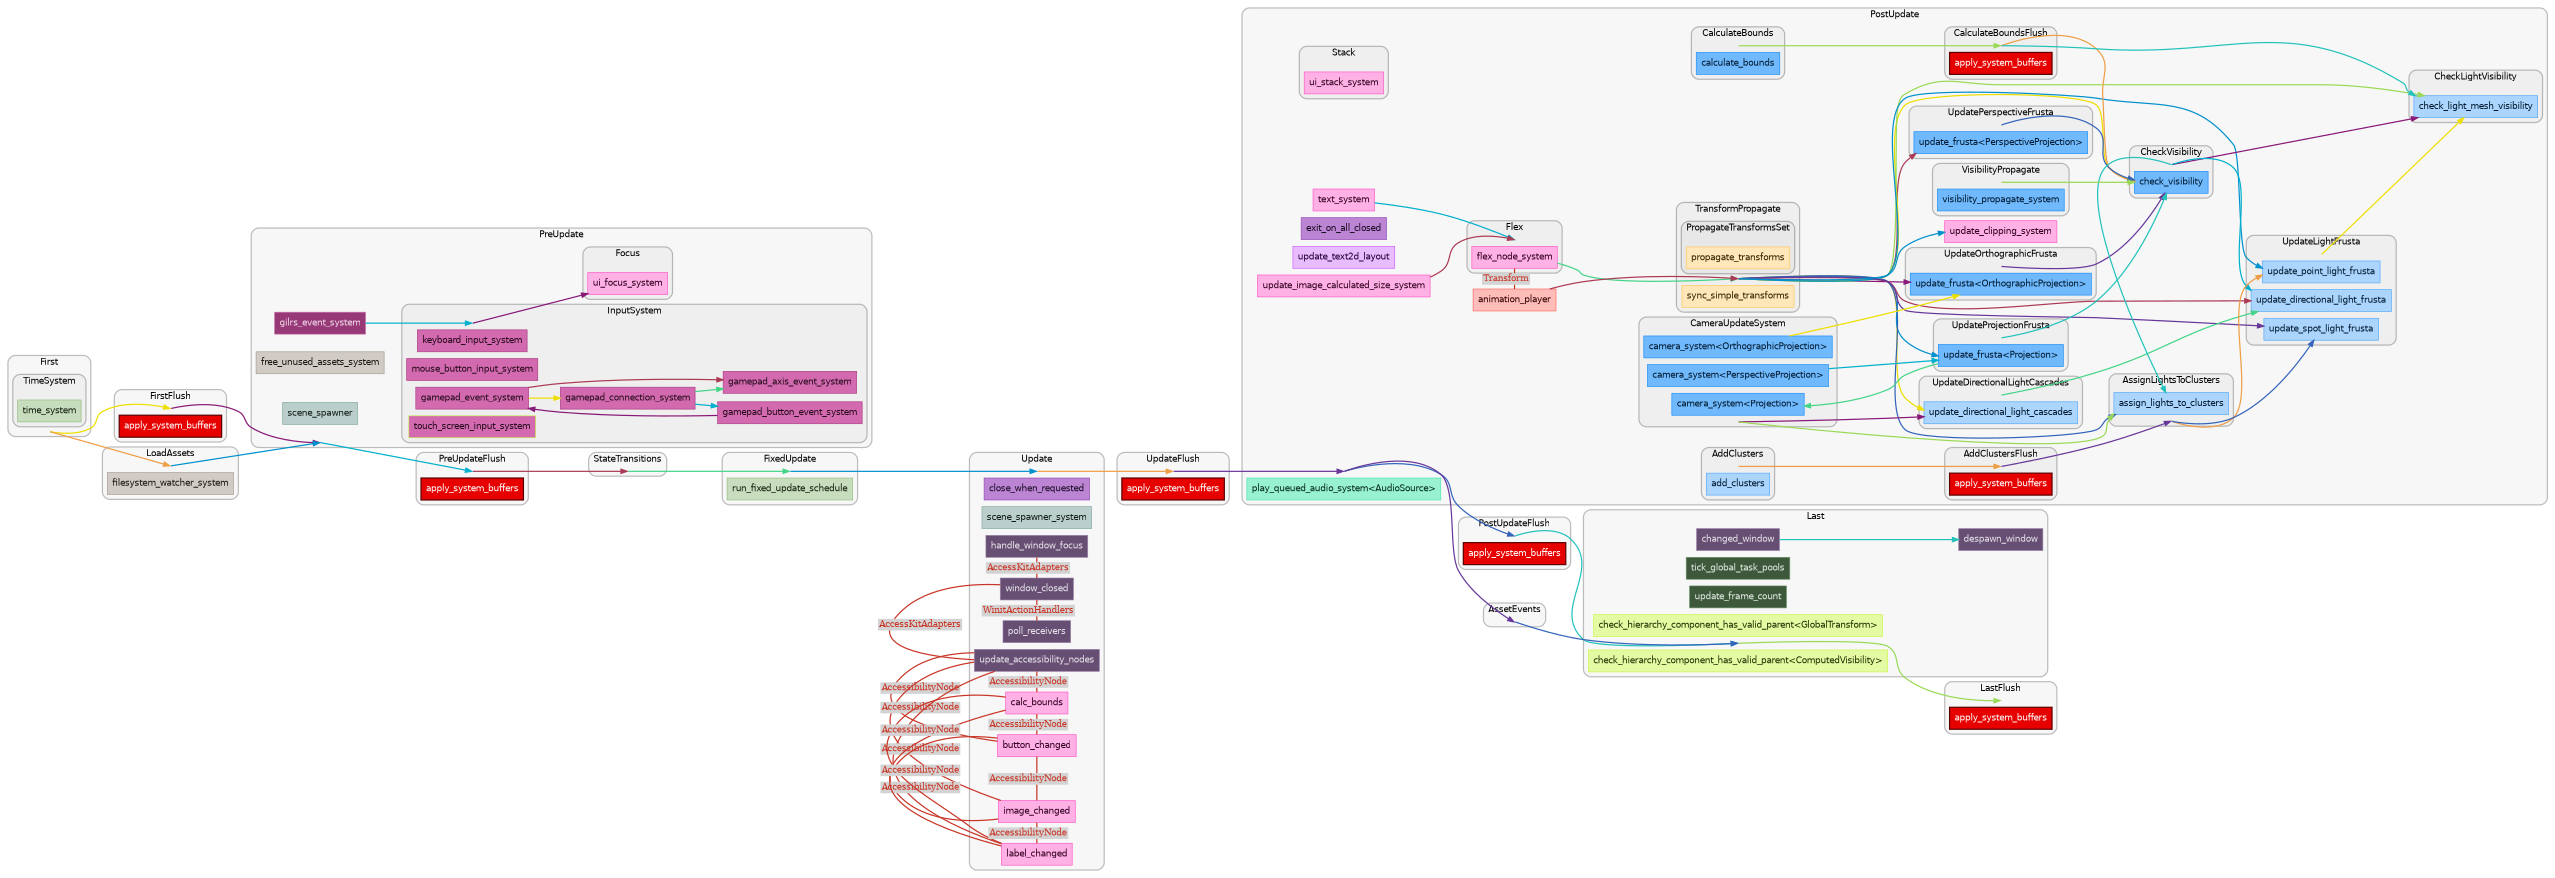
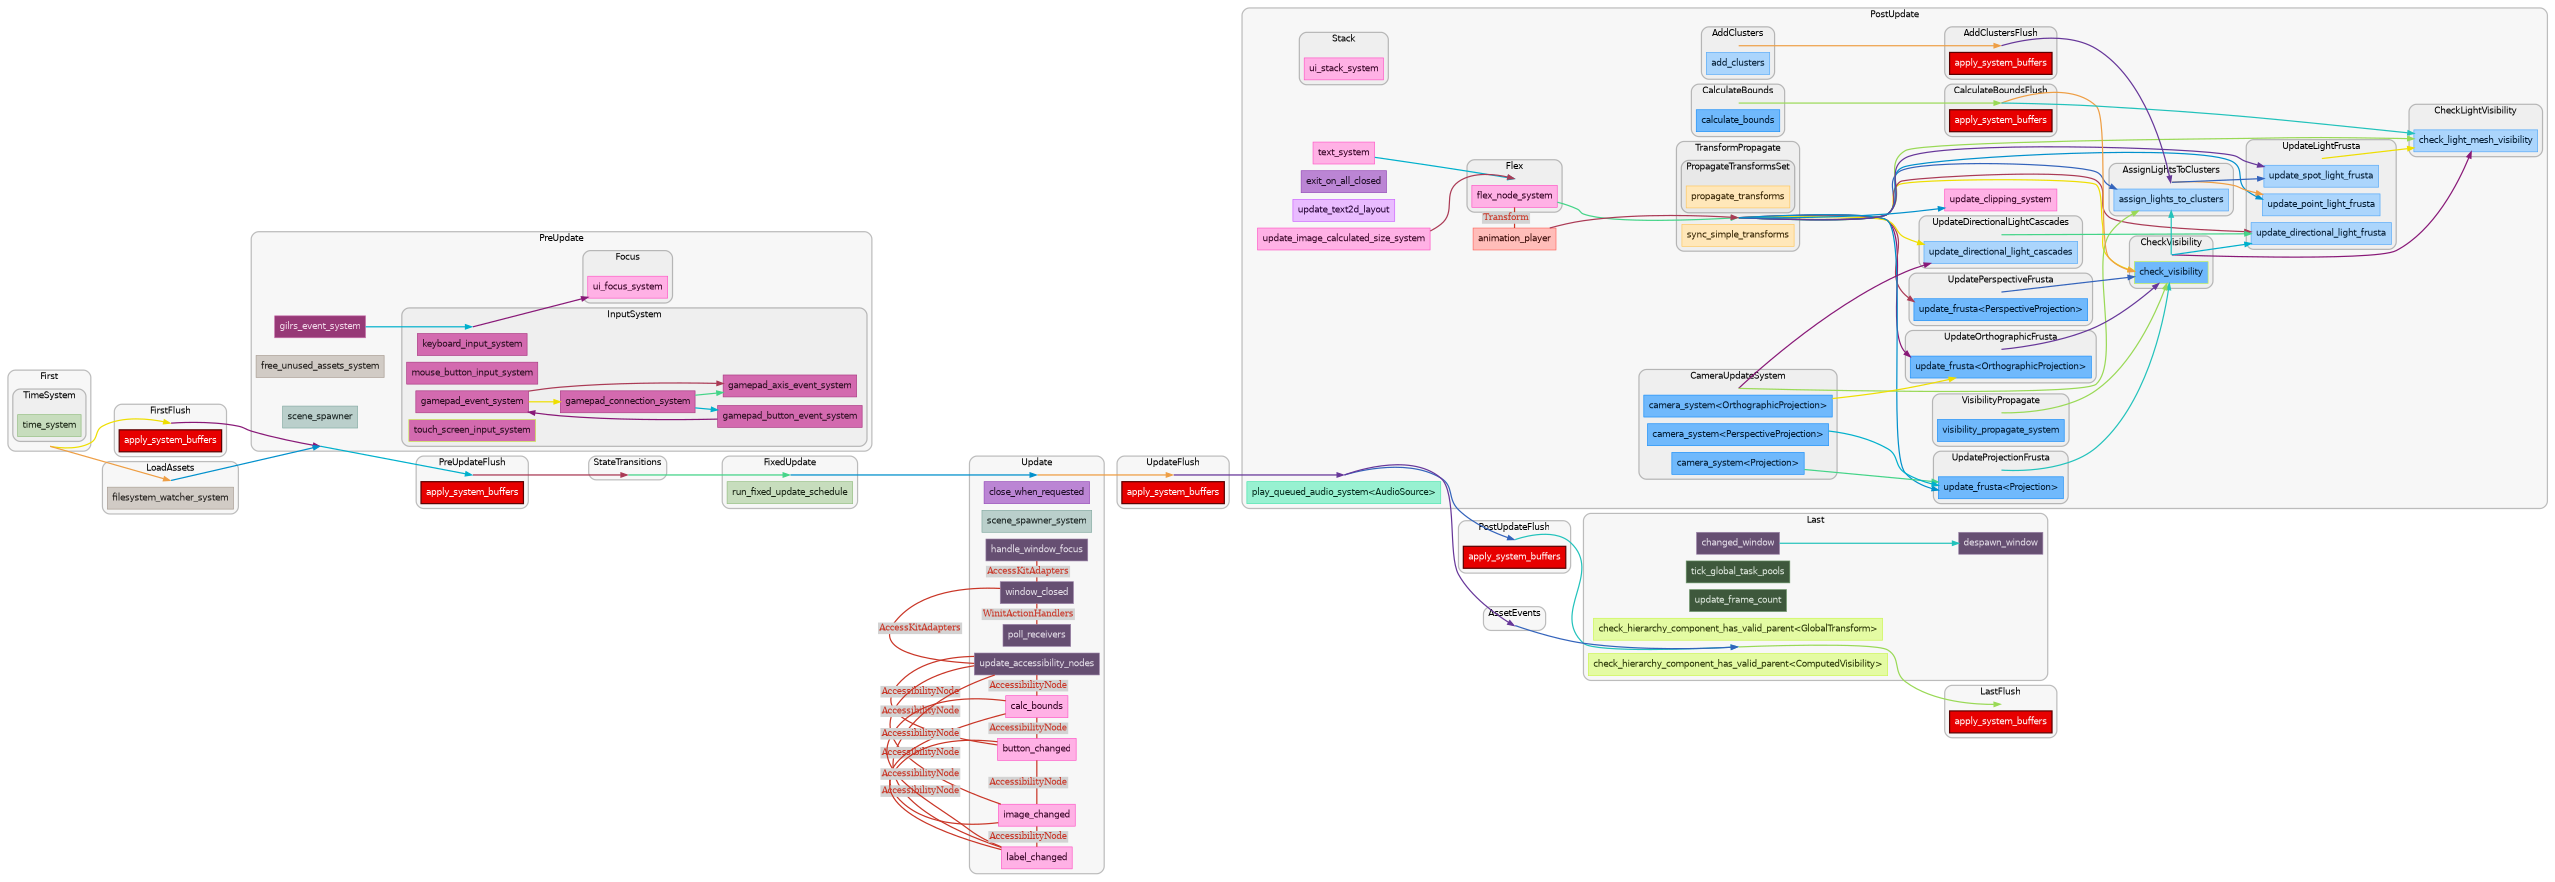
(2171, 182) -> (2171, 273)
(1878, 393) -> (1868, 475)
